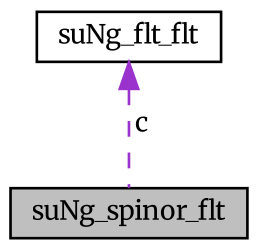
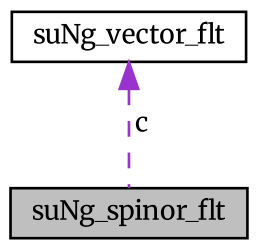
(129, 37) -> (129, 37)
